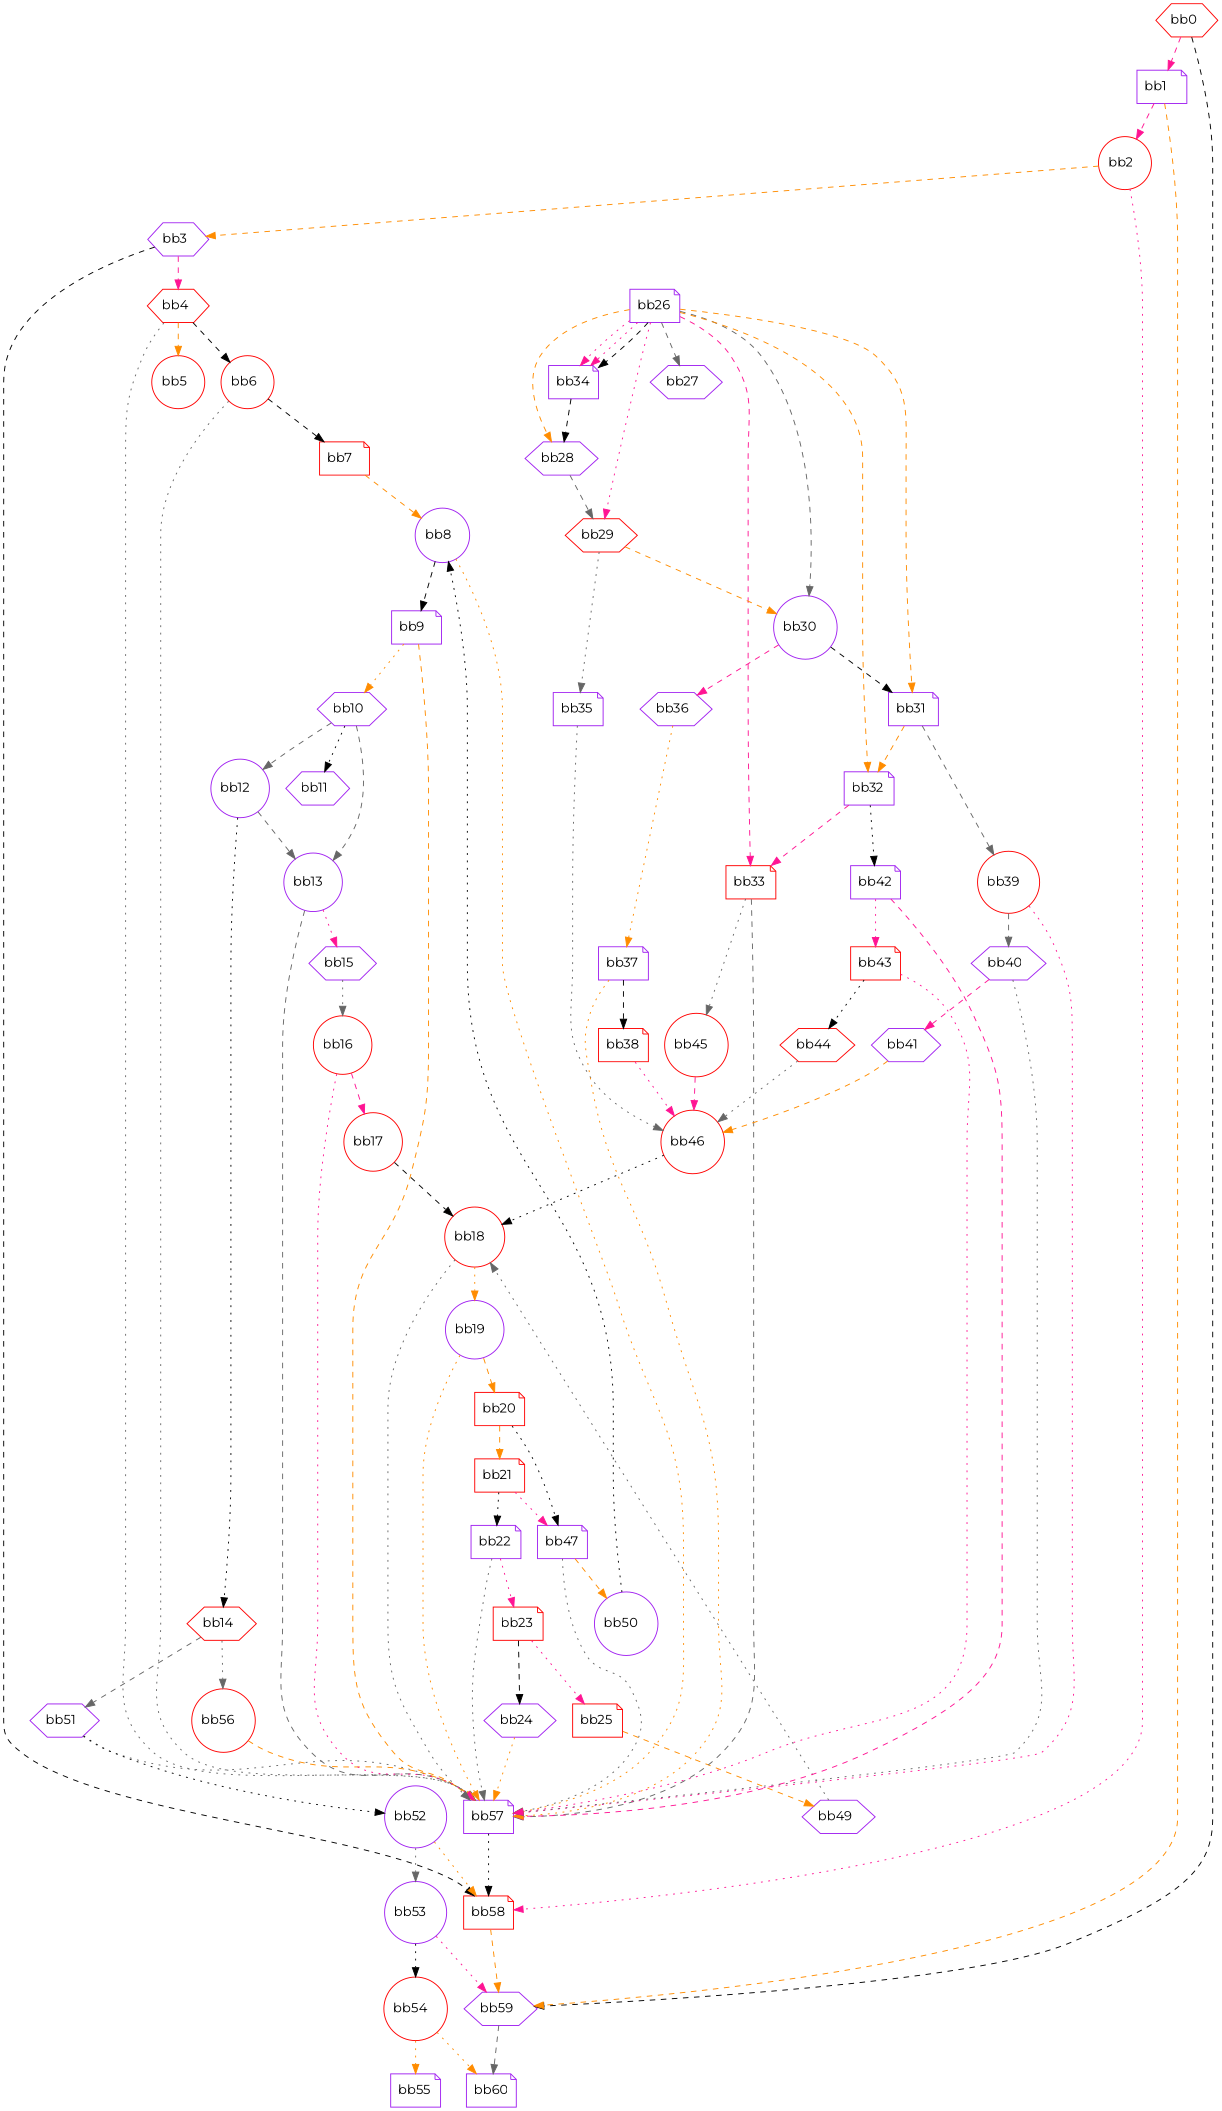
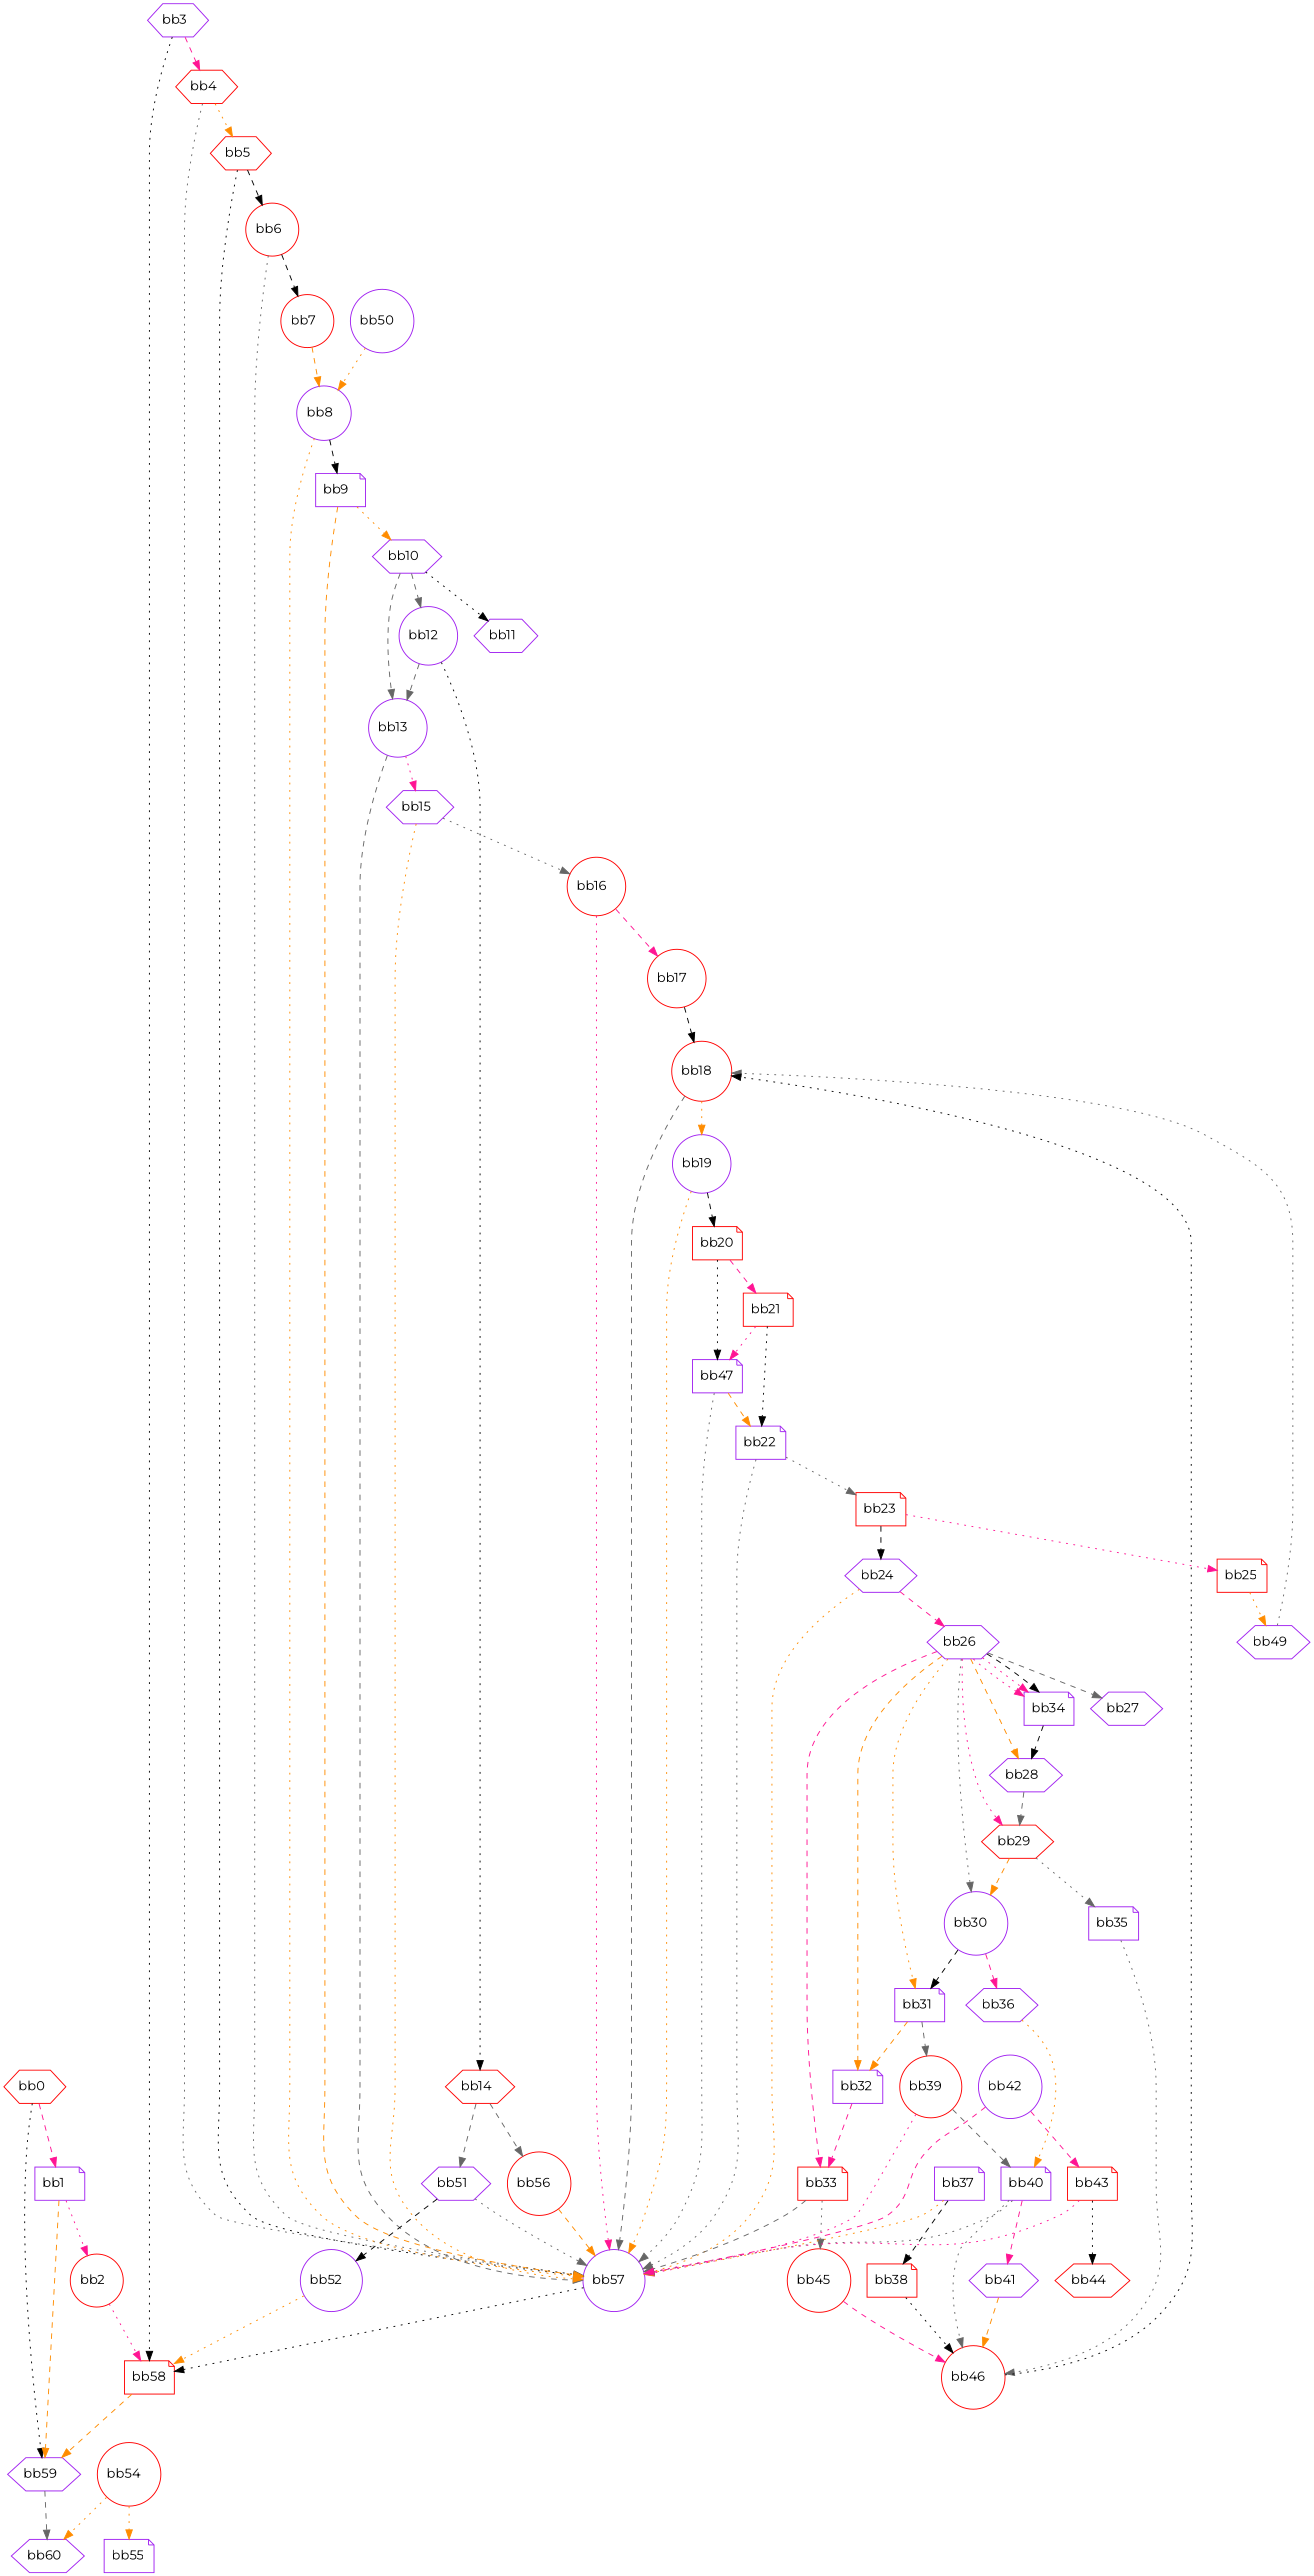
(1147, 117) -> (75, 2224)
(657, 201) -> none
(655, 306) -> (963, 1642)
(178, 334) -> (222, 116)
(208, 339) -> (253, 183)
(178, 382) -> (241, 153)
(906, 414) -> (893, 1813)
(794, 421) -> (959, 1771)
(345, 458) -> (307, 321)
(872, 831) -> none
(651, 832) -> (1056, 2085)
(876, 882) -> (1010, 2087)
(876, 918) -> (1053, 2137)
(1009, 963) -> (1026, 2184)
(652, 1085) -> (926, 2322)
(762, 1089) -> (957, 2259)
(491, 1093) -> (354, 365)
(4, 1197) -> (149, 1193)
(1213, 1293) -> (26, 2276)
none -> (220, 1362)
(488, 1371) -> (710, 1205)
(500, 1438) -> (740, 1273)
(388, 1528) -> (632, 1663)
(588, 1575) -> (737, 1406)
(506, 1578) -> (817, 1474)
none -> (918, 1606)
none -> (395, 1610)
(222, 1660) -> (504, 2126)
(700, 1762) -> (1256, 1605)
(226, 1787) -> (406, 2223)
(489, 1817) -> (614, 2281)
(416, 1913) -> none
(491, 2091) -> (48, 2556)
